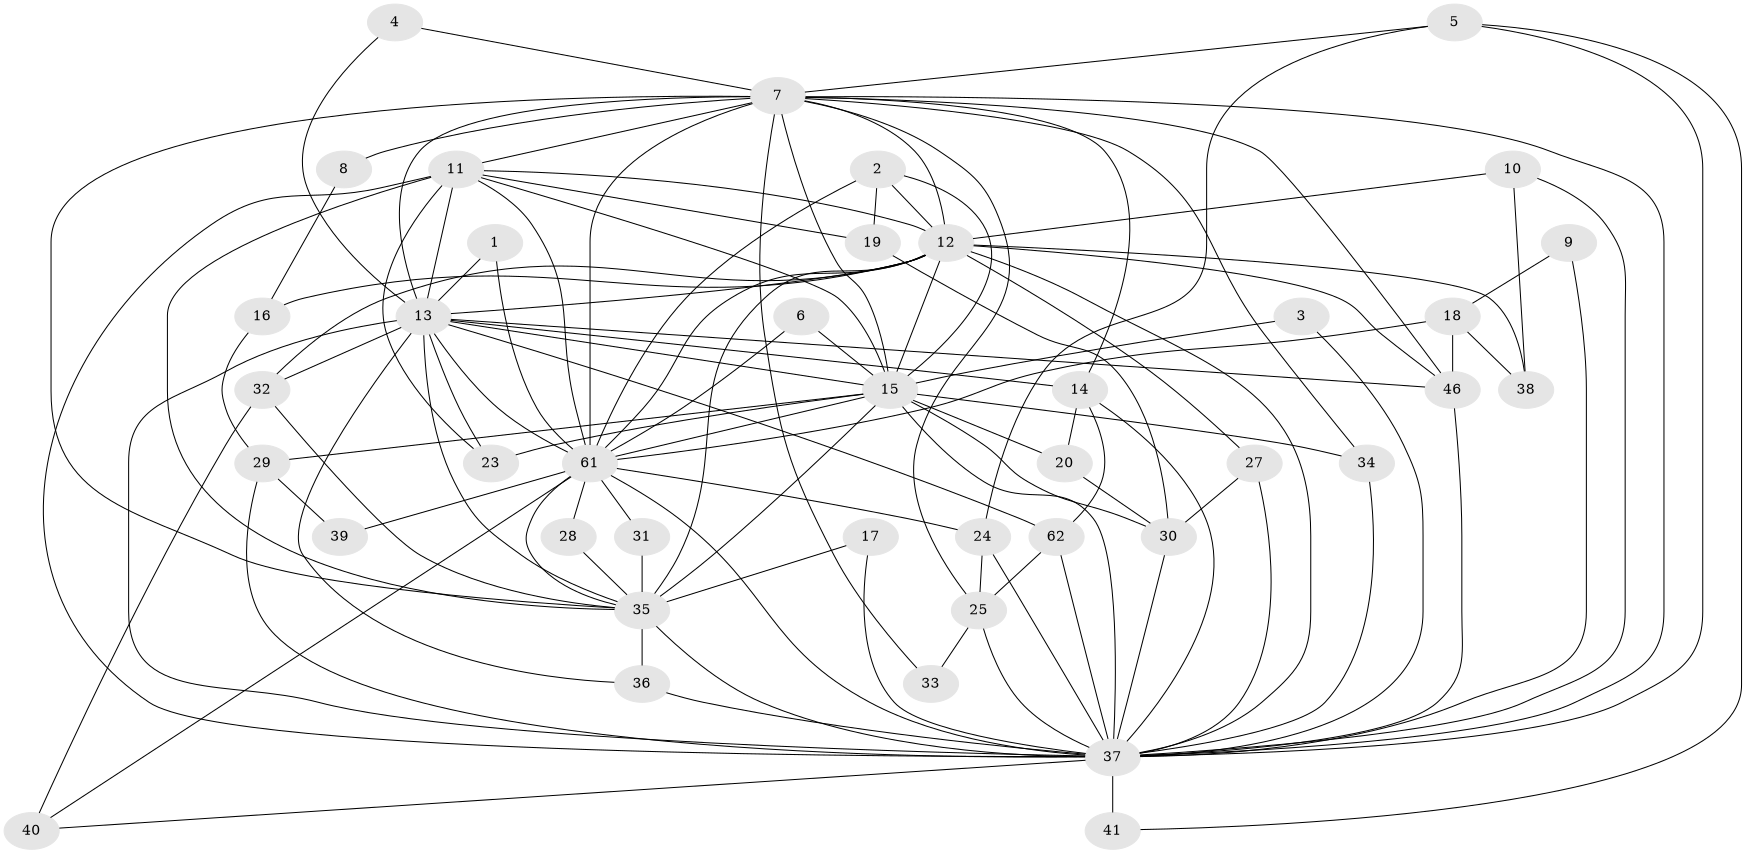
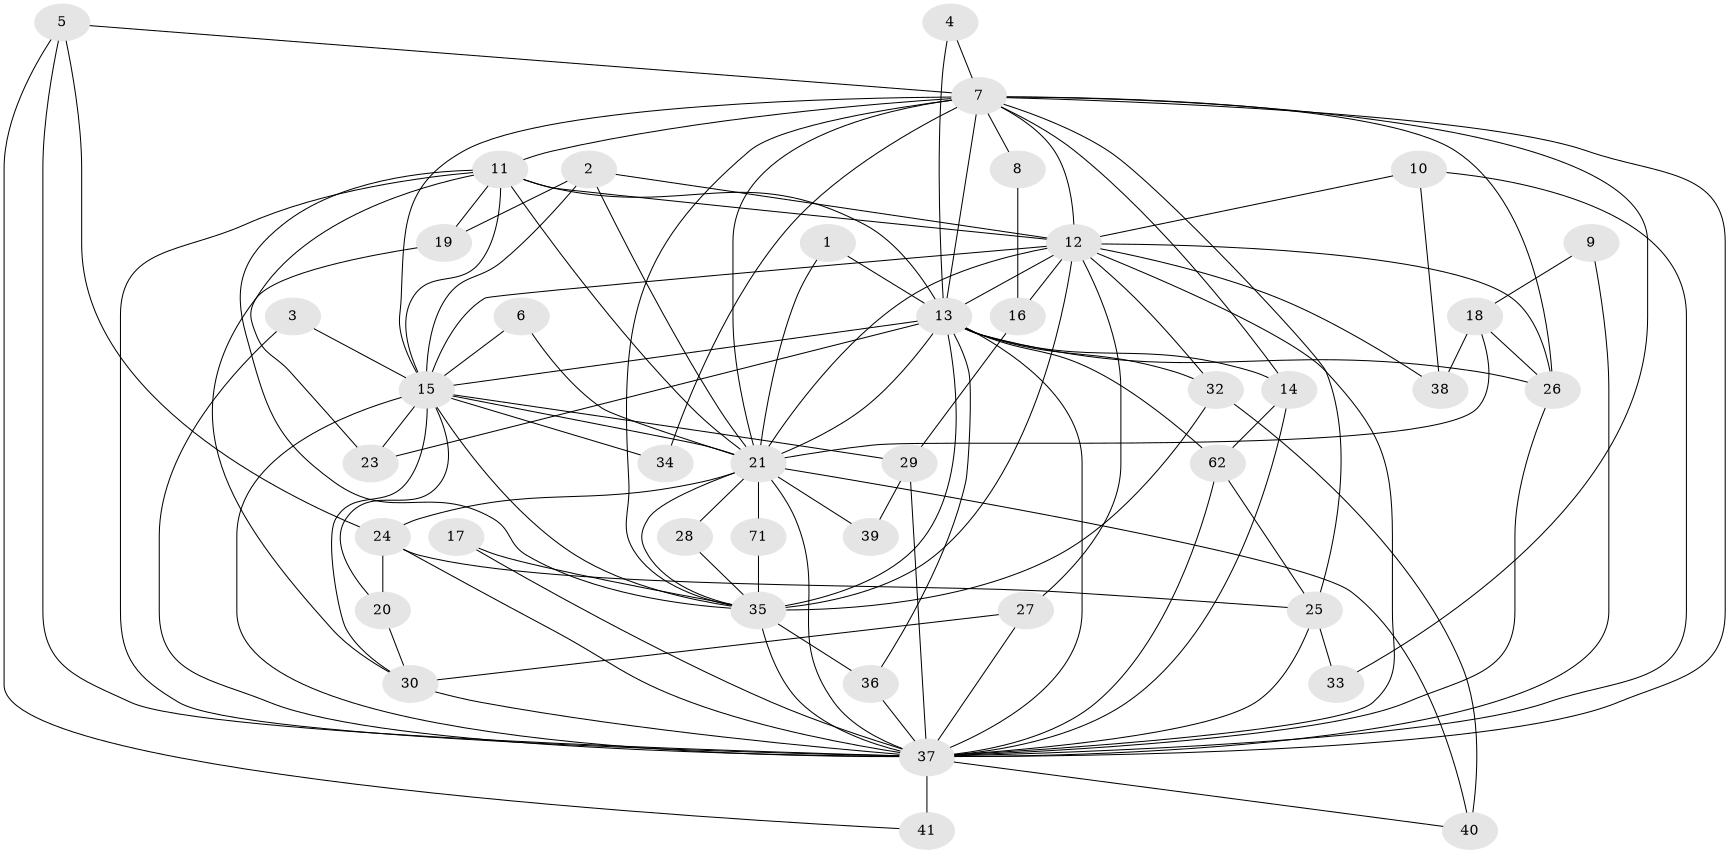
(1453, 390) -> (1553, 390)
(1072, 427) -> (383, 574)
(590, 463) -> (758, 463)
(642, 537) -> (758, 537)
(1336, 687) -> none
